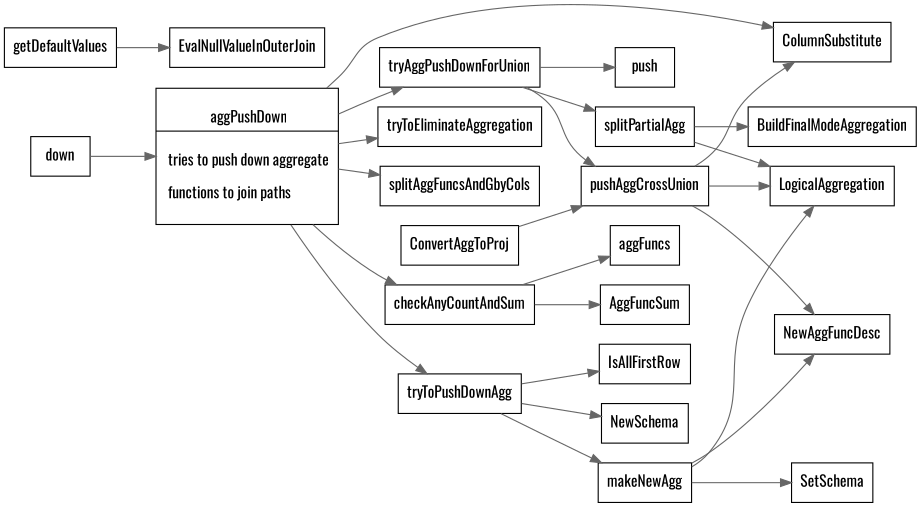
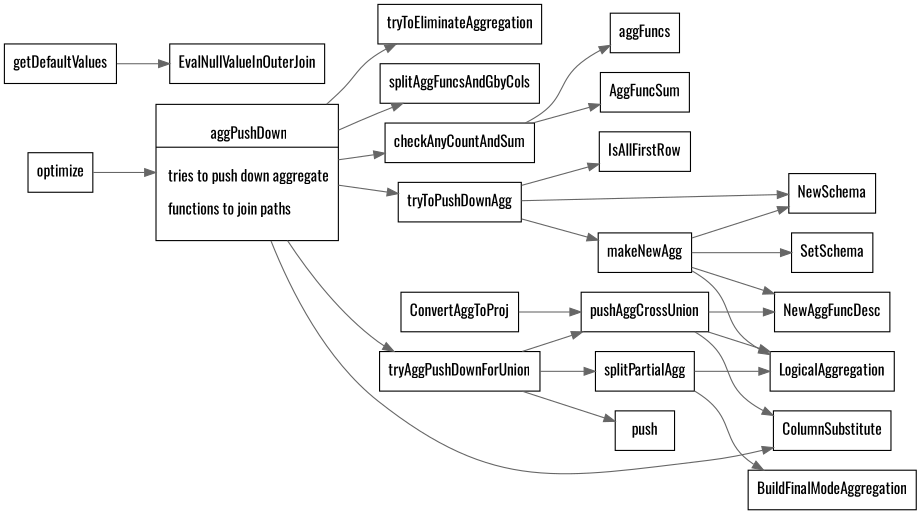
(60, 156) -> (60, 172)
none -> (735, 224)
